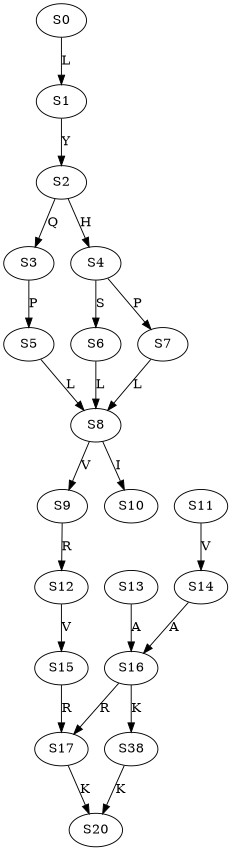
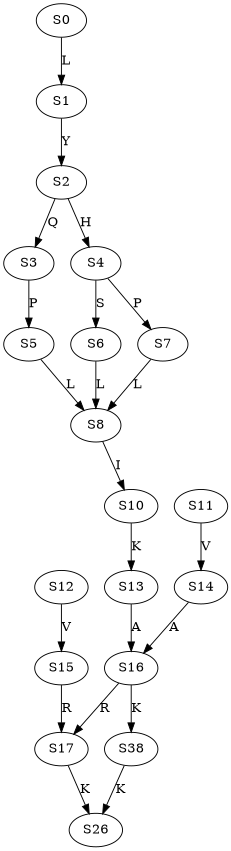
(62, 506) -> none
none -> (131, 542)
(96, 830) -> (96, 830)
